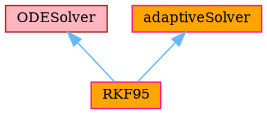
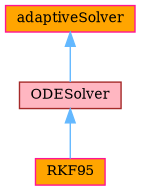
(156, 62) -> (70, 64)
